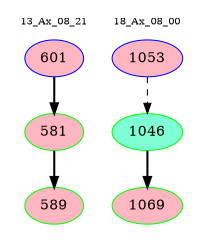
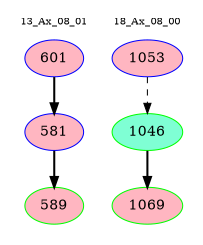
(54, 22) -> (54, 22)
(54, 132) -> (54, 132)
